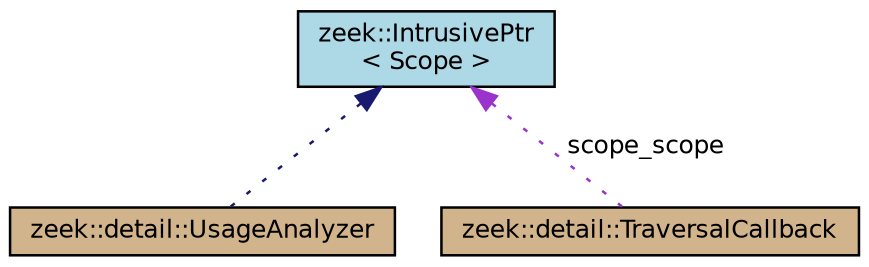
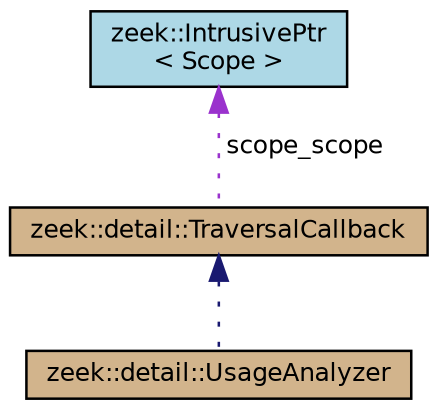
(296, 155) -> (219, 316)
